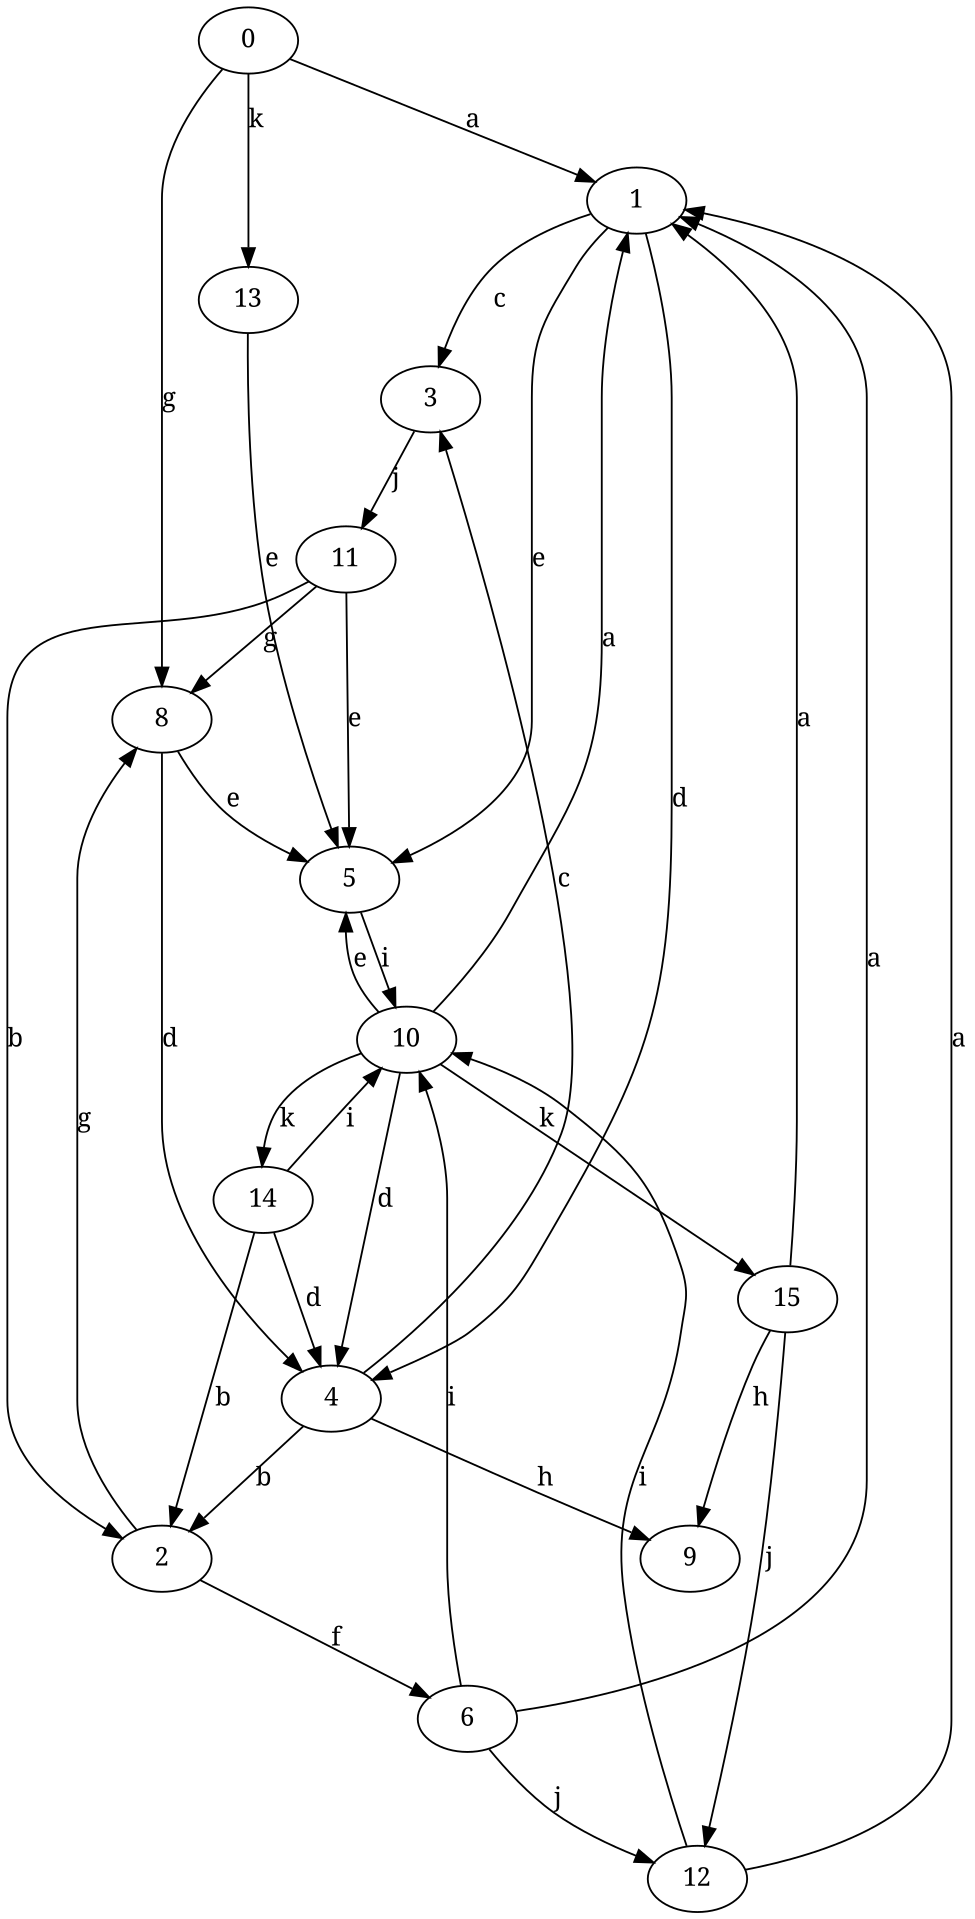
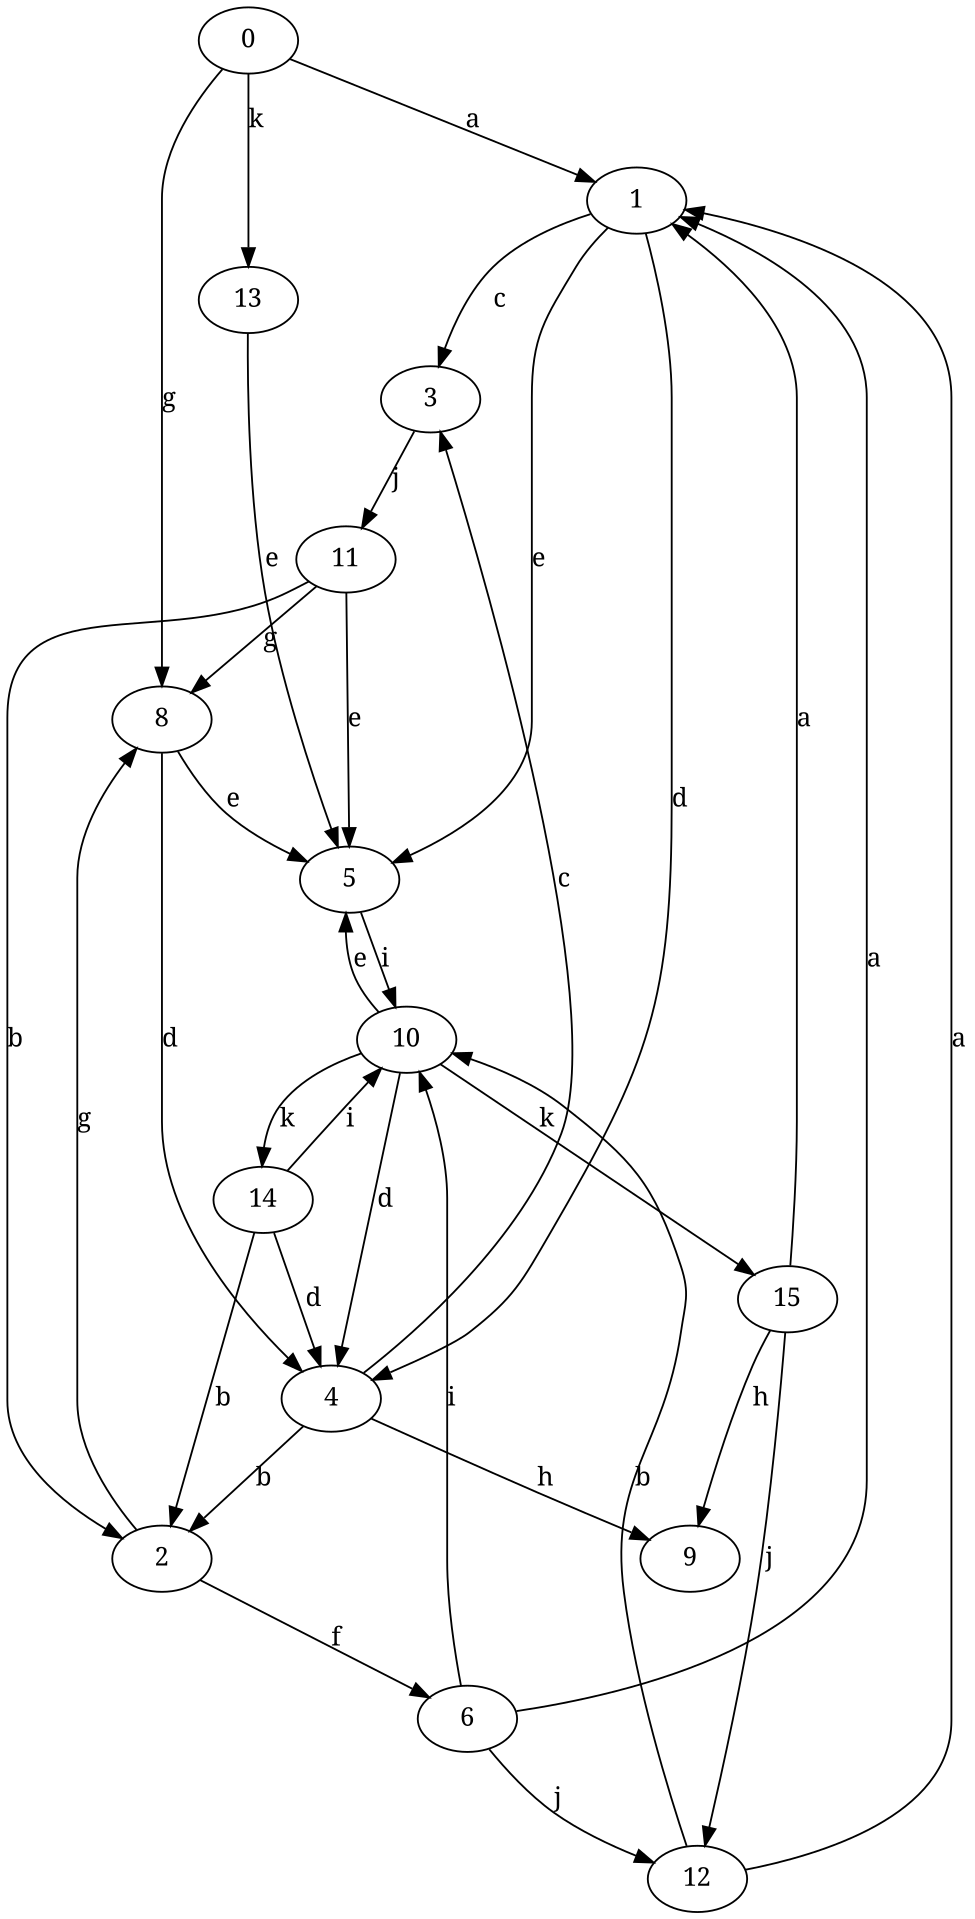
(601, 654) -> none
(643, 1479) -> (643, 1479)
